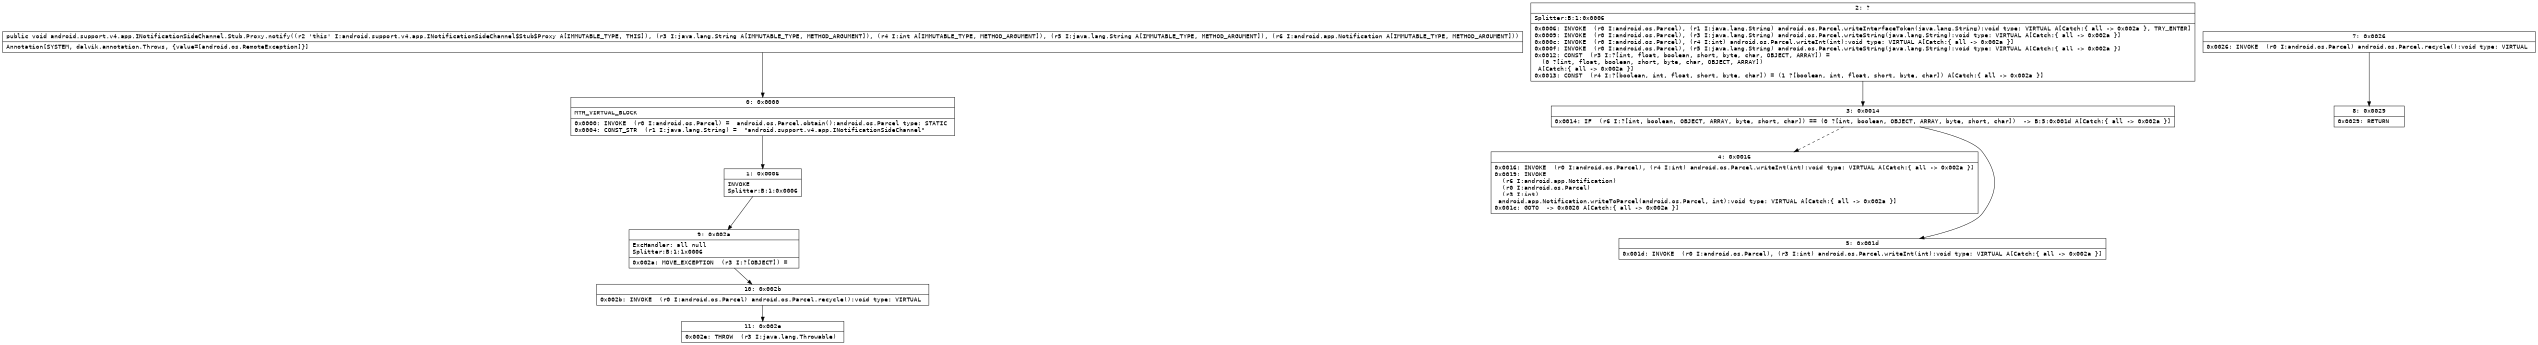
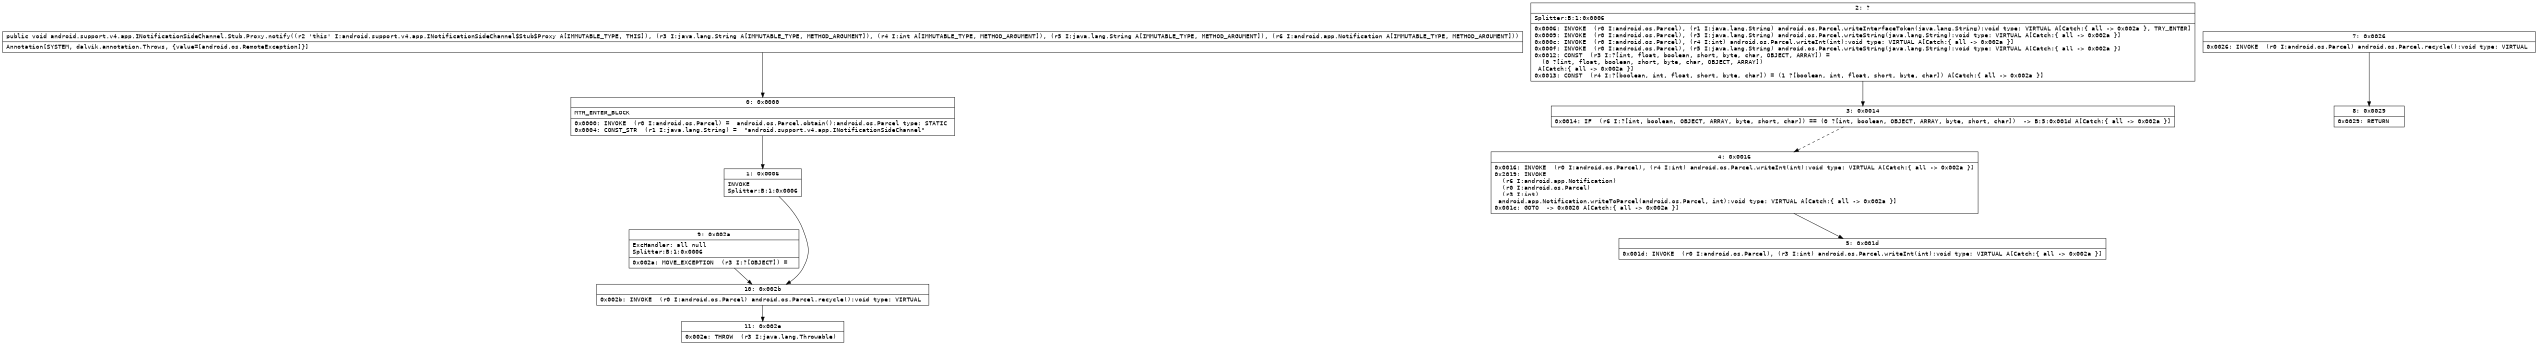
(606, 113) -> (602, 113)
(1524, 174) -> (1524, 174)
(1994, 180) -> (1816, 225)
(742, 211) -> (806, 238)
(668, 252) -> (668, 252)
